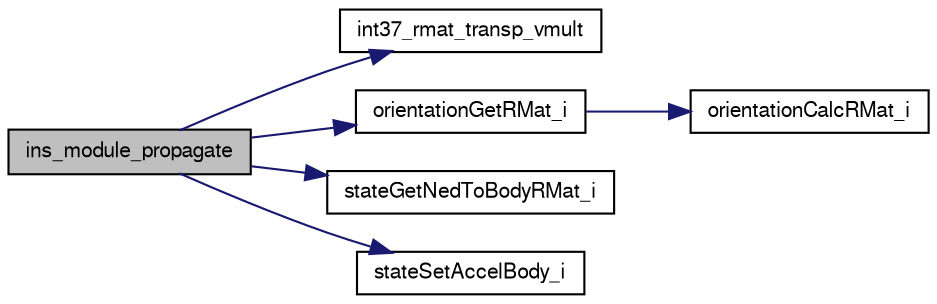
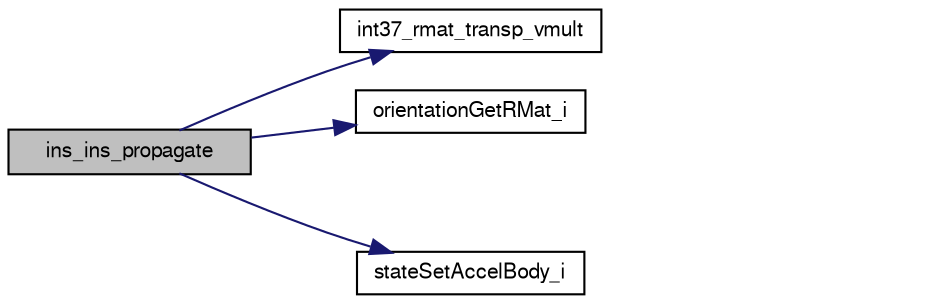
(810, 112) -> none
(130, 152) -> (130, 152)
(471, 192) -> none
